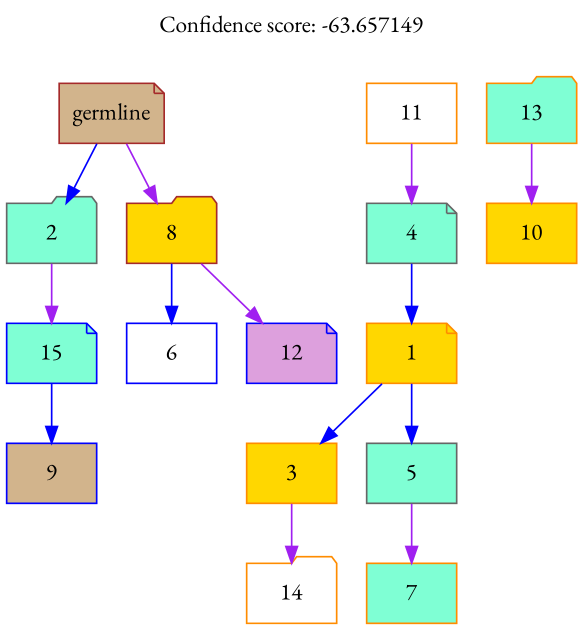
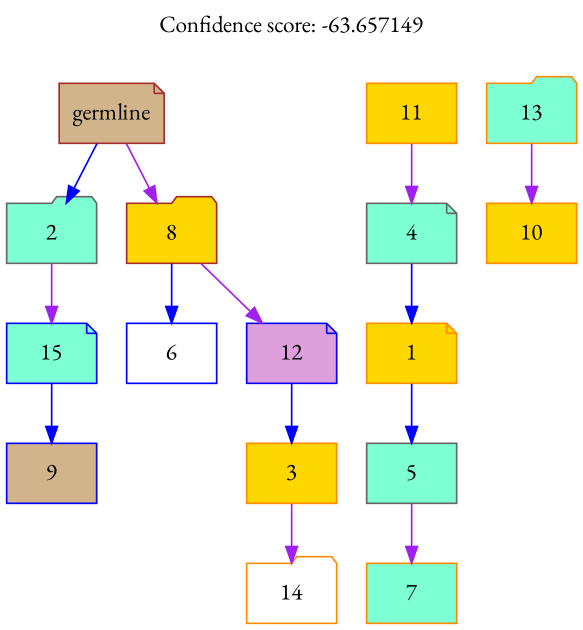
(412, 113) -> (412, 113)
(358, 407) -> (292, 405)
